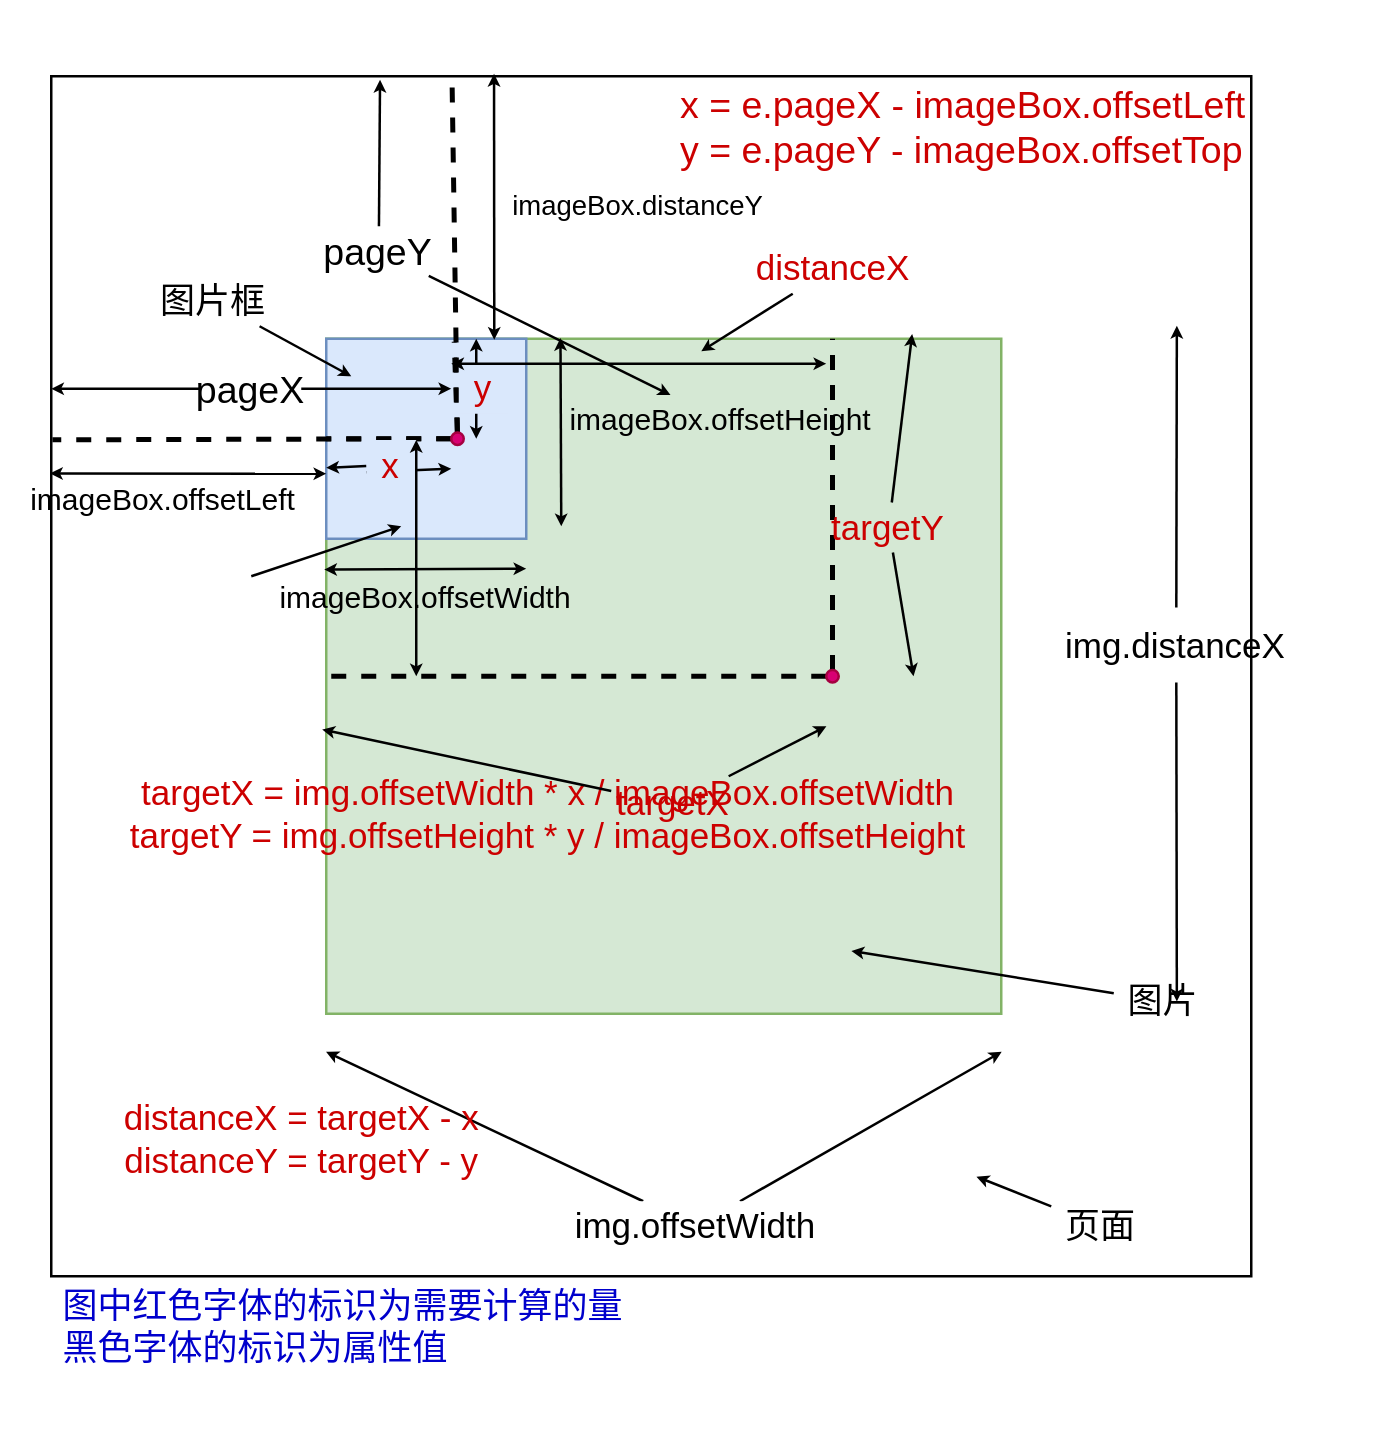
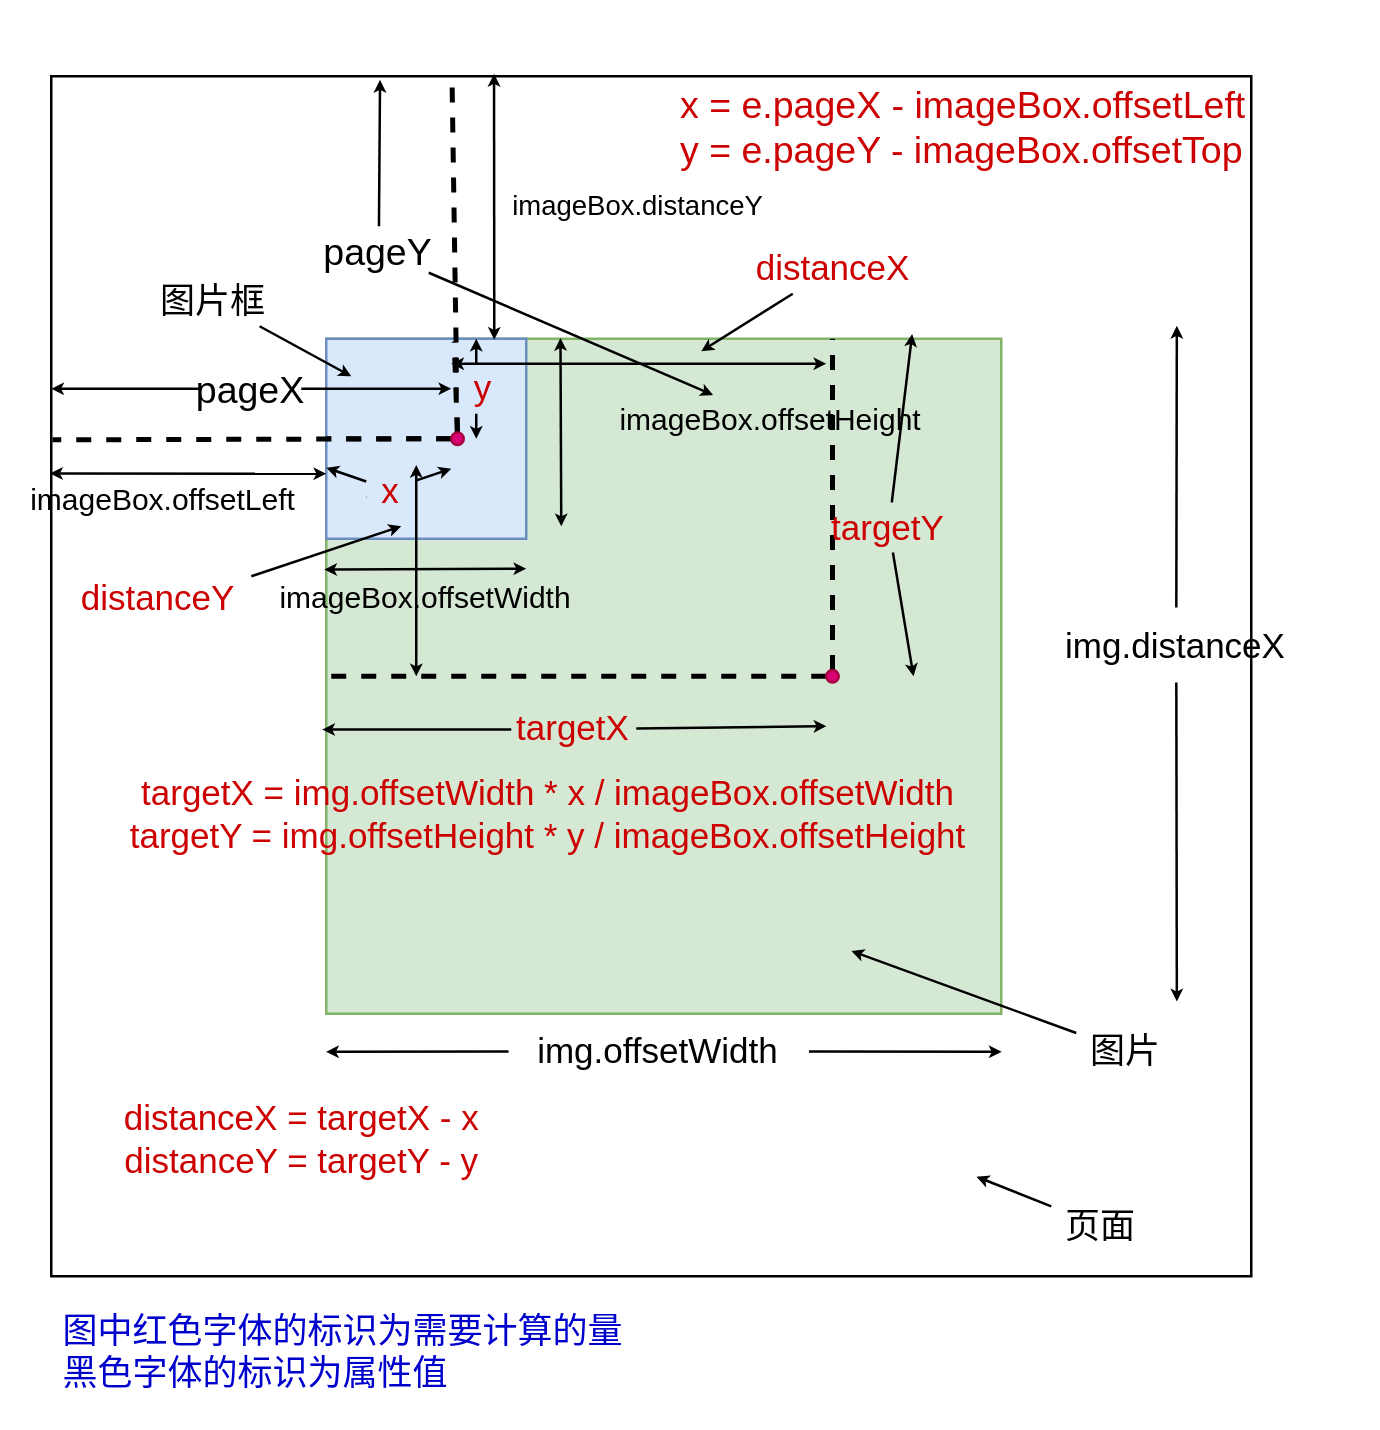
(721, 420) -> (771, 420)
(391, 465) -> (391, 490)
none -> (159, 598)
(674, 804) -> (574, 729)
(1164, 1001) -> (1126, 1051)
(696, 1226) -> (659, 1051)
(379, 1326) -> (379, 1351)
